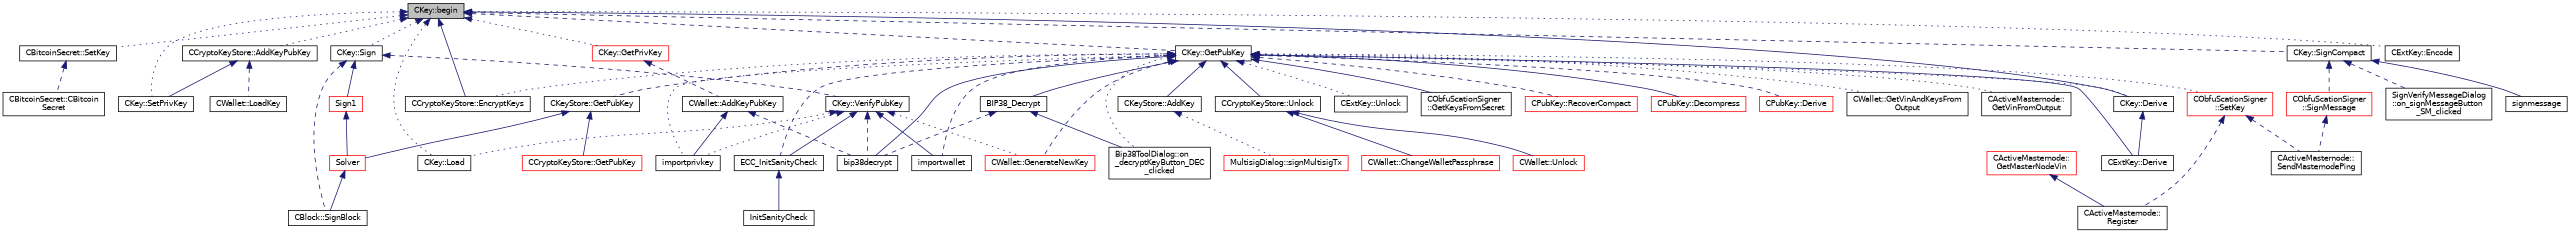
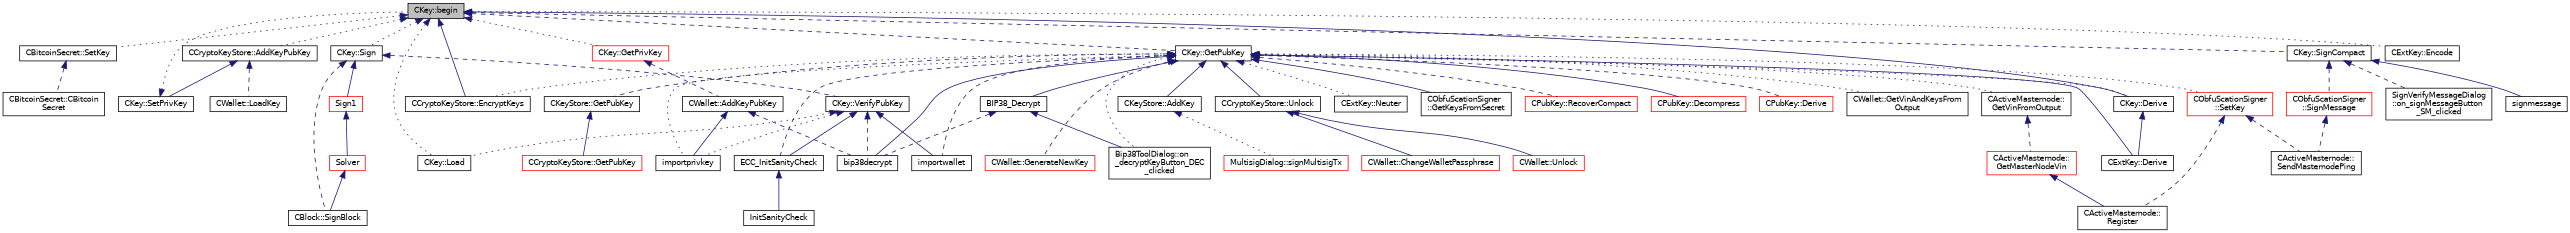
(255, 21) -> (269, 21)
(1371, 104) -> (1371, 104)
(957, 135) -> none
(464, 136) -> none
none -> (2029, 137)
